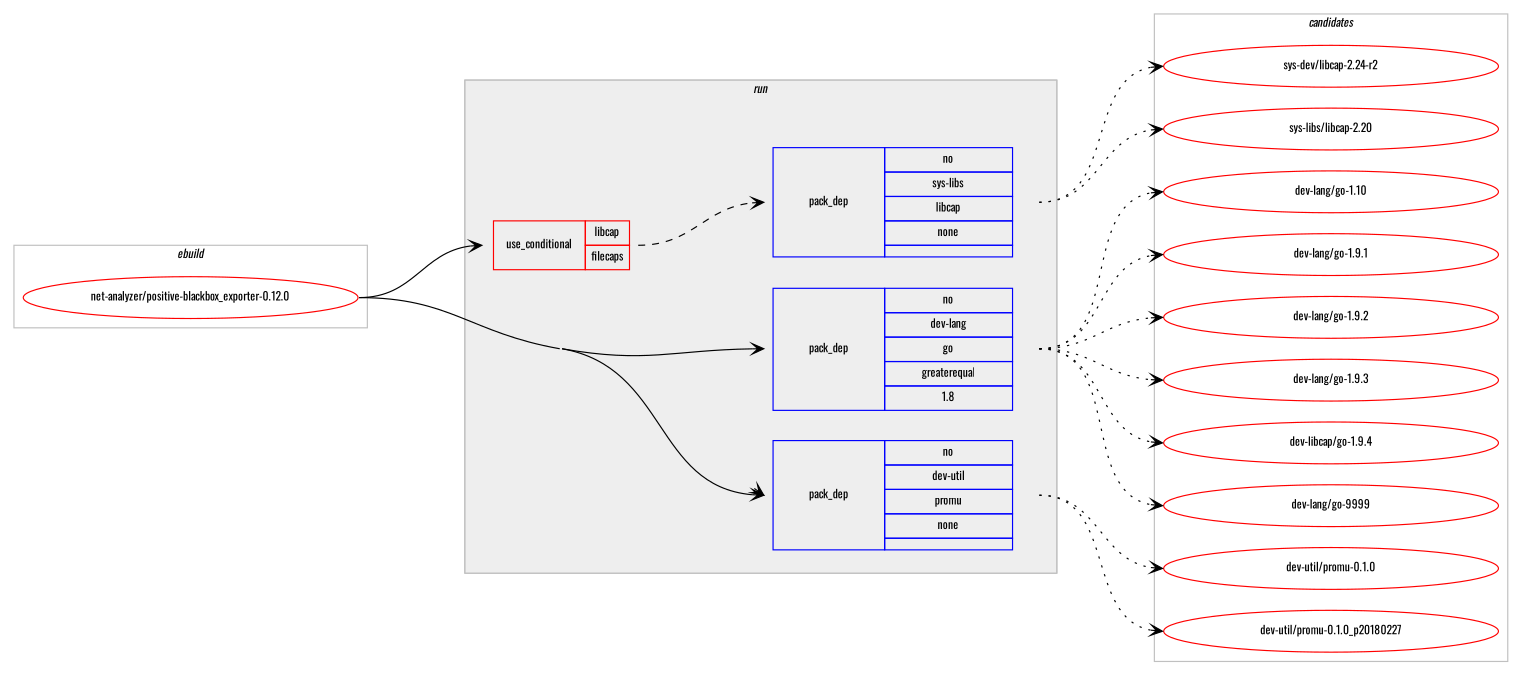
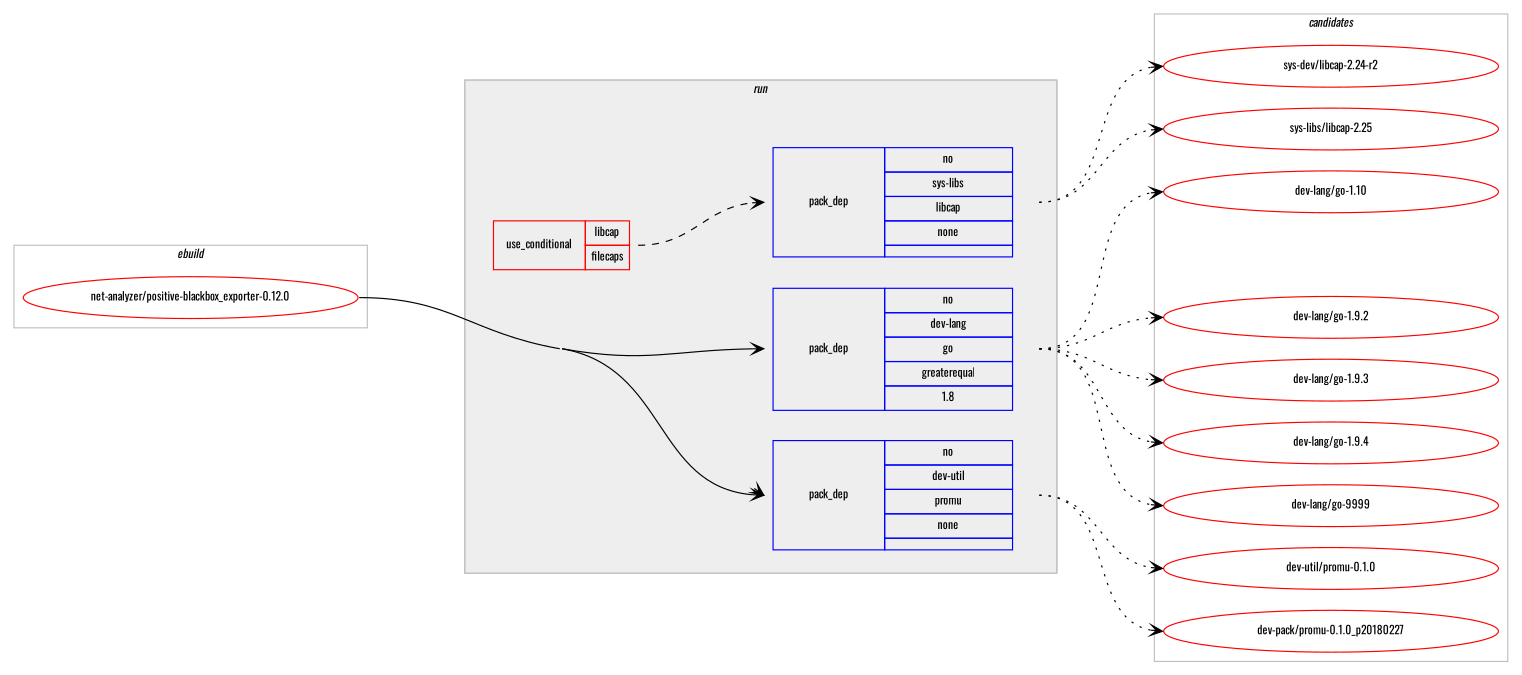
(1331, 129) -> (1331, 129)
(1331, 255) -> none
(416, 275) -> none
(1331, 443) -> (1331, 443)
(1331, 631) -> (1331, 631)
